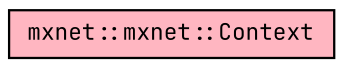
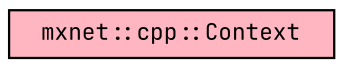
(172, 34) -> (172, 34)
